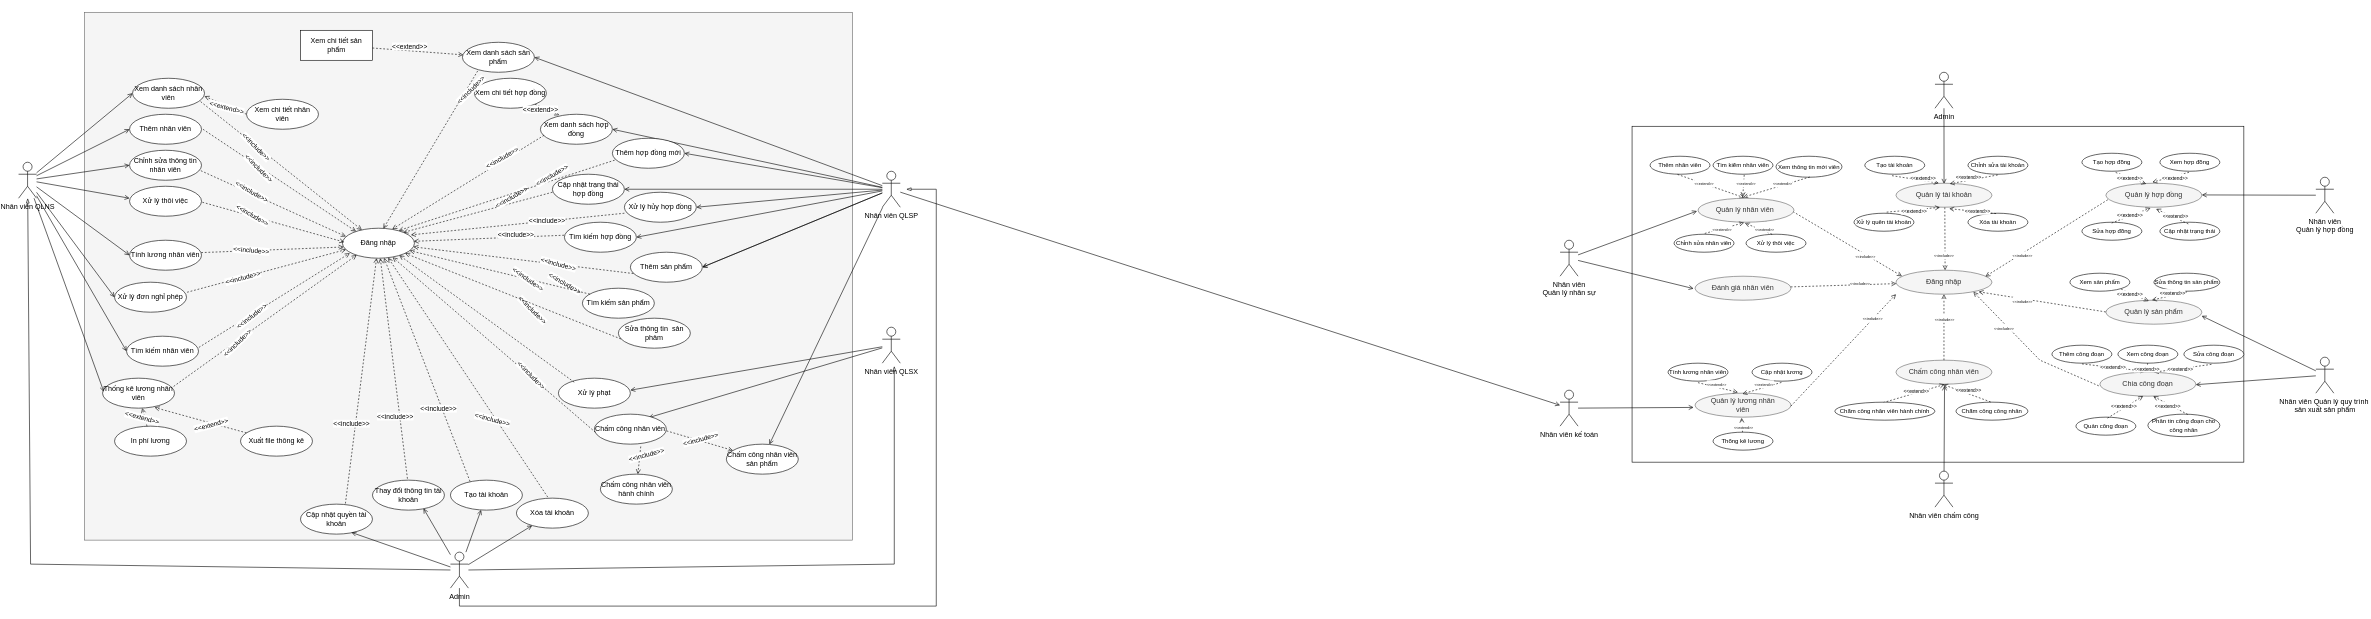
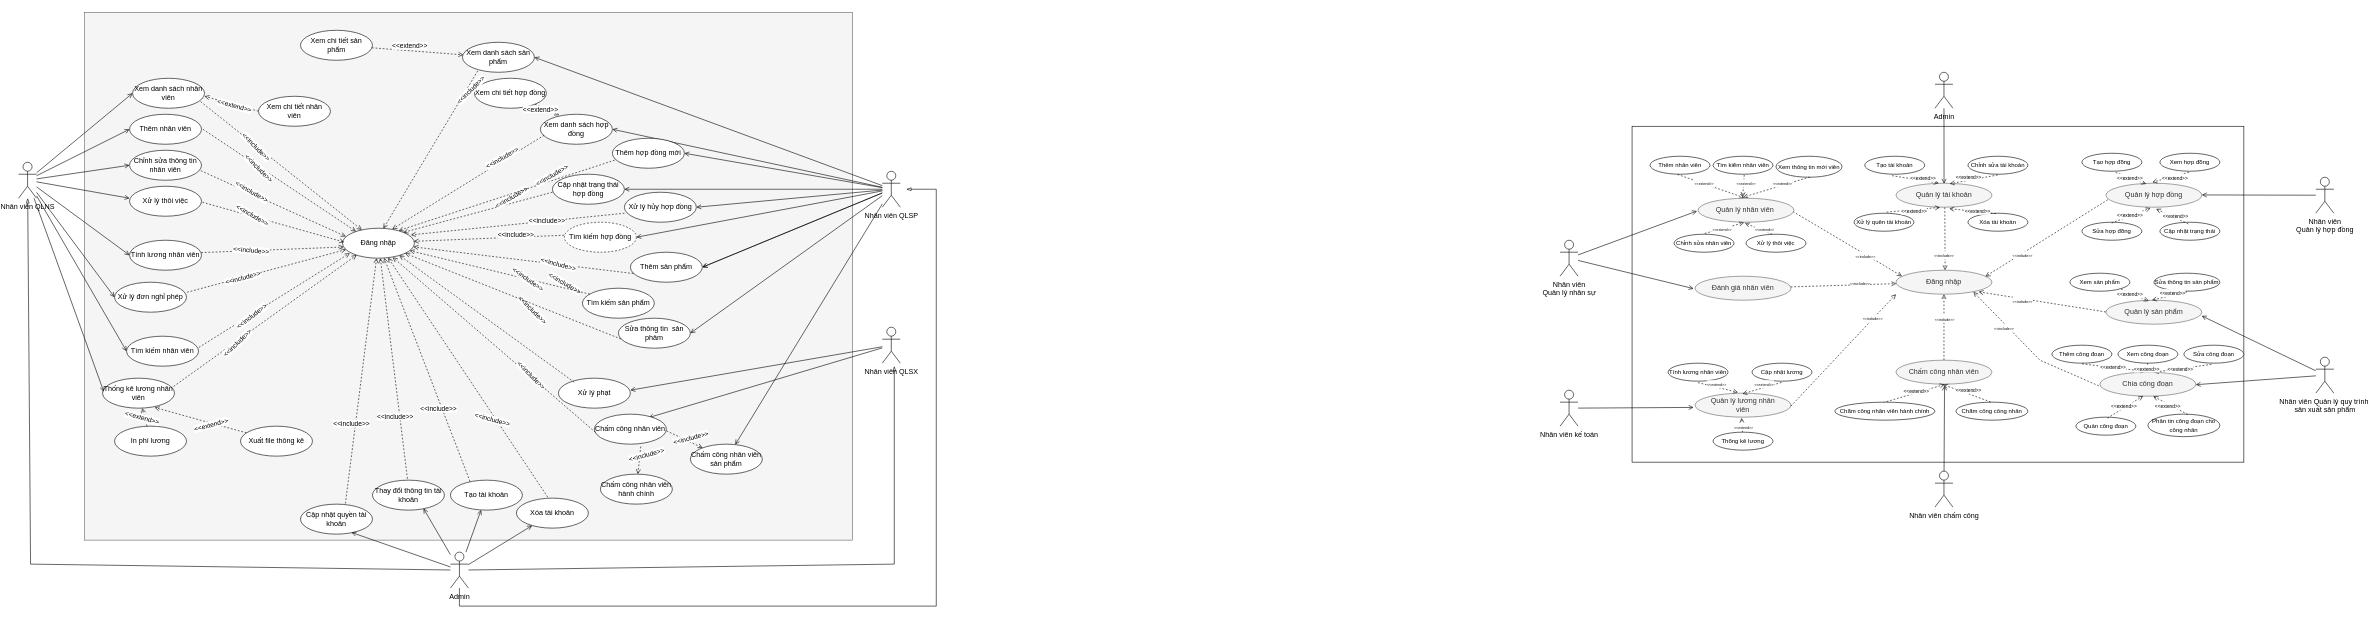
(336, 45) -> (336, 45)
(282, 114) -> (294, 111)
(600, 237) -> (600, 237)
(1230, 299) -> (787, 264)
(762, 459) -> (726, 459)
